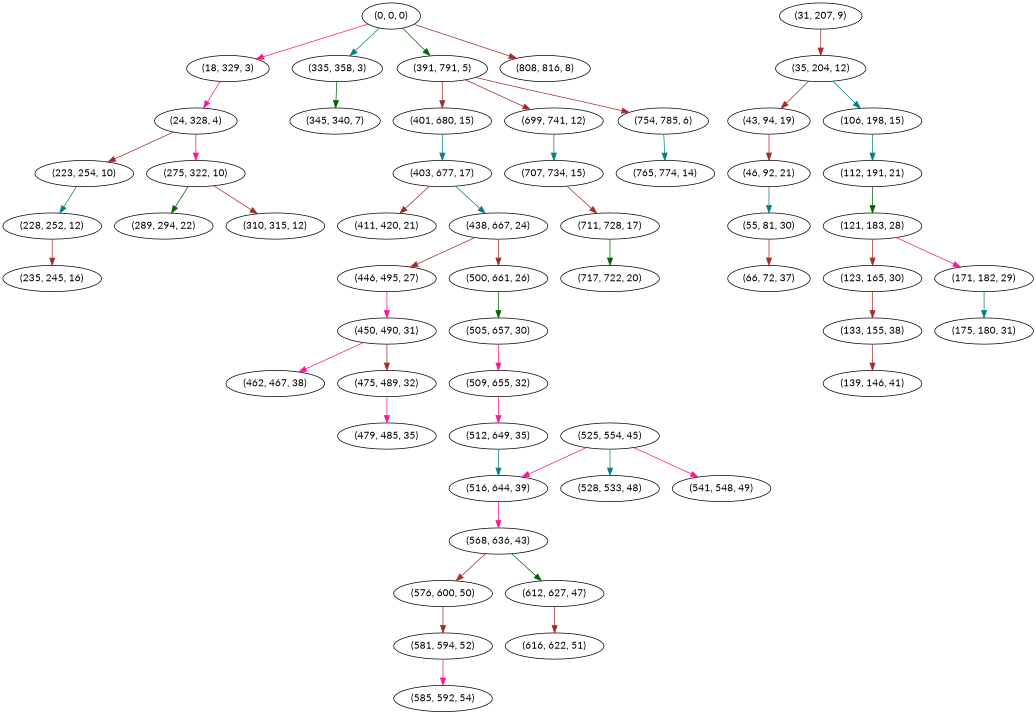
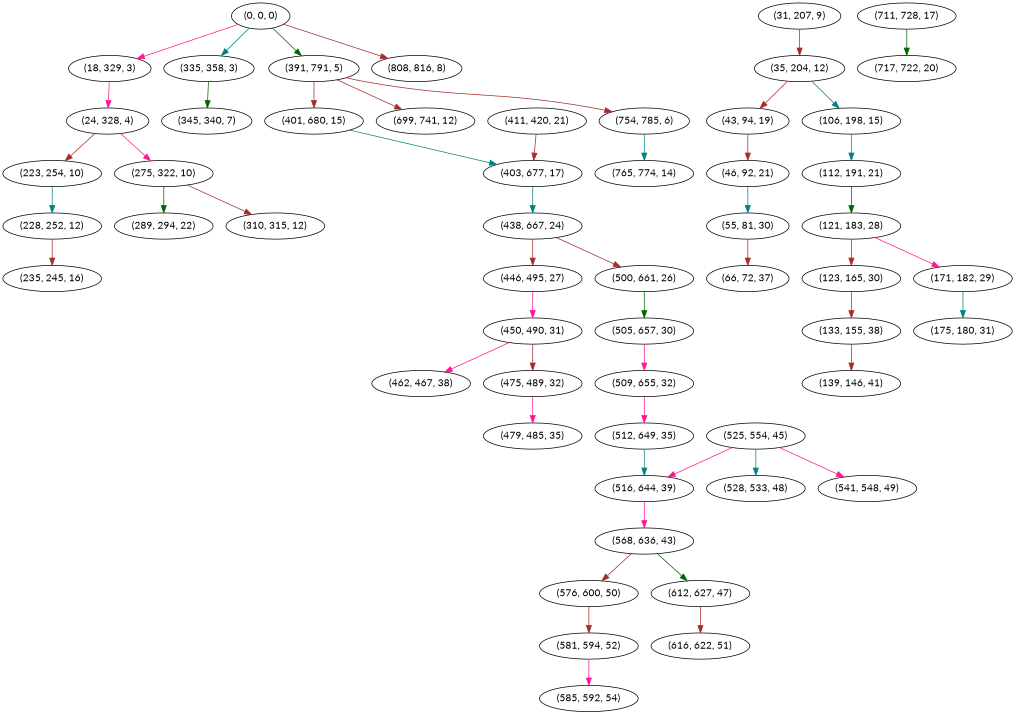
(554, 174) -> none
(417, 197) -> (535, 144)
